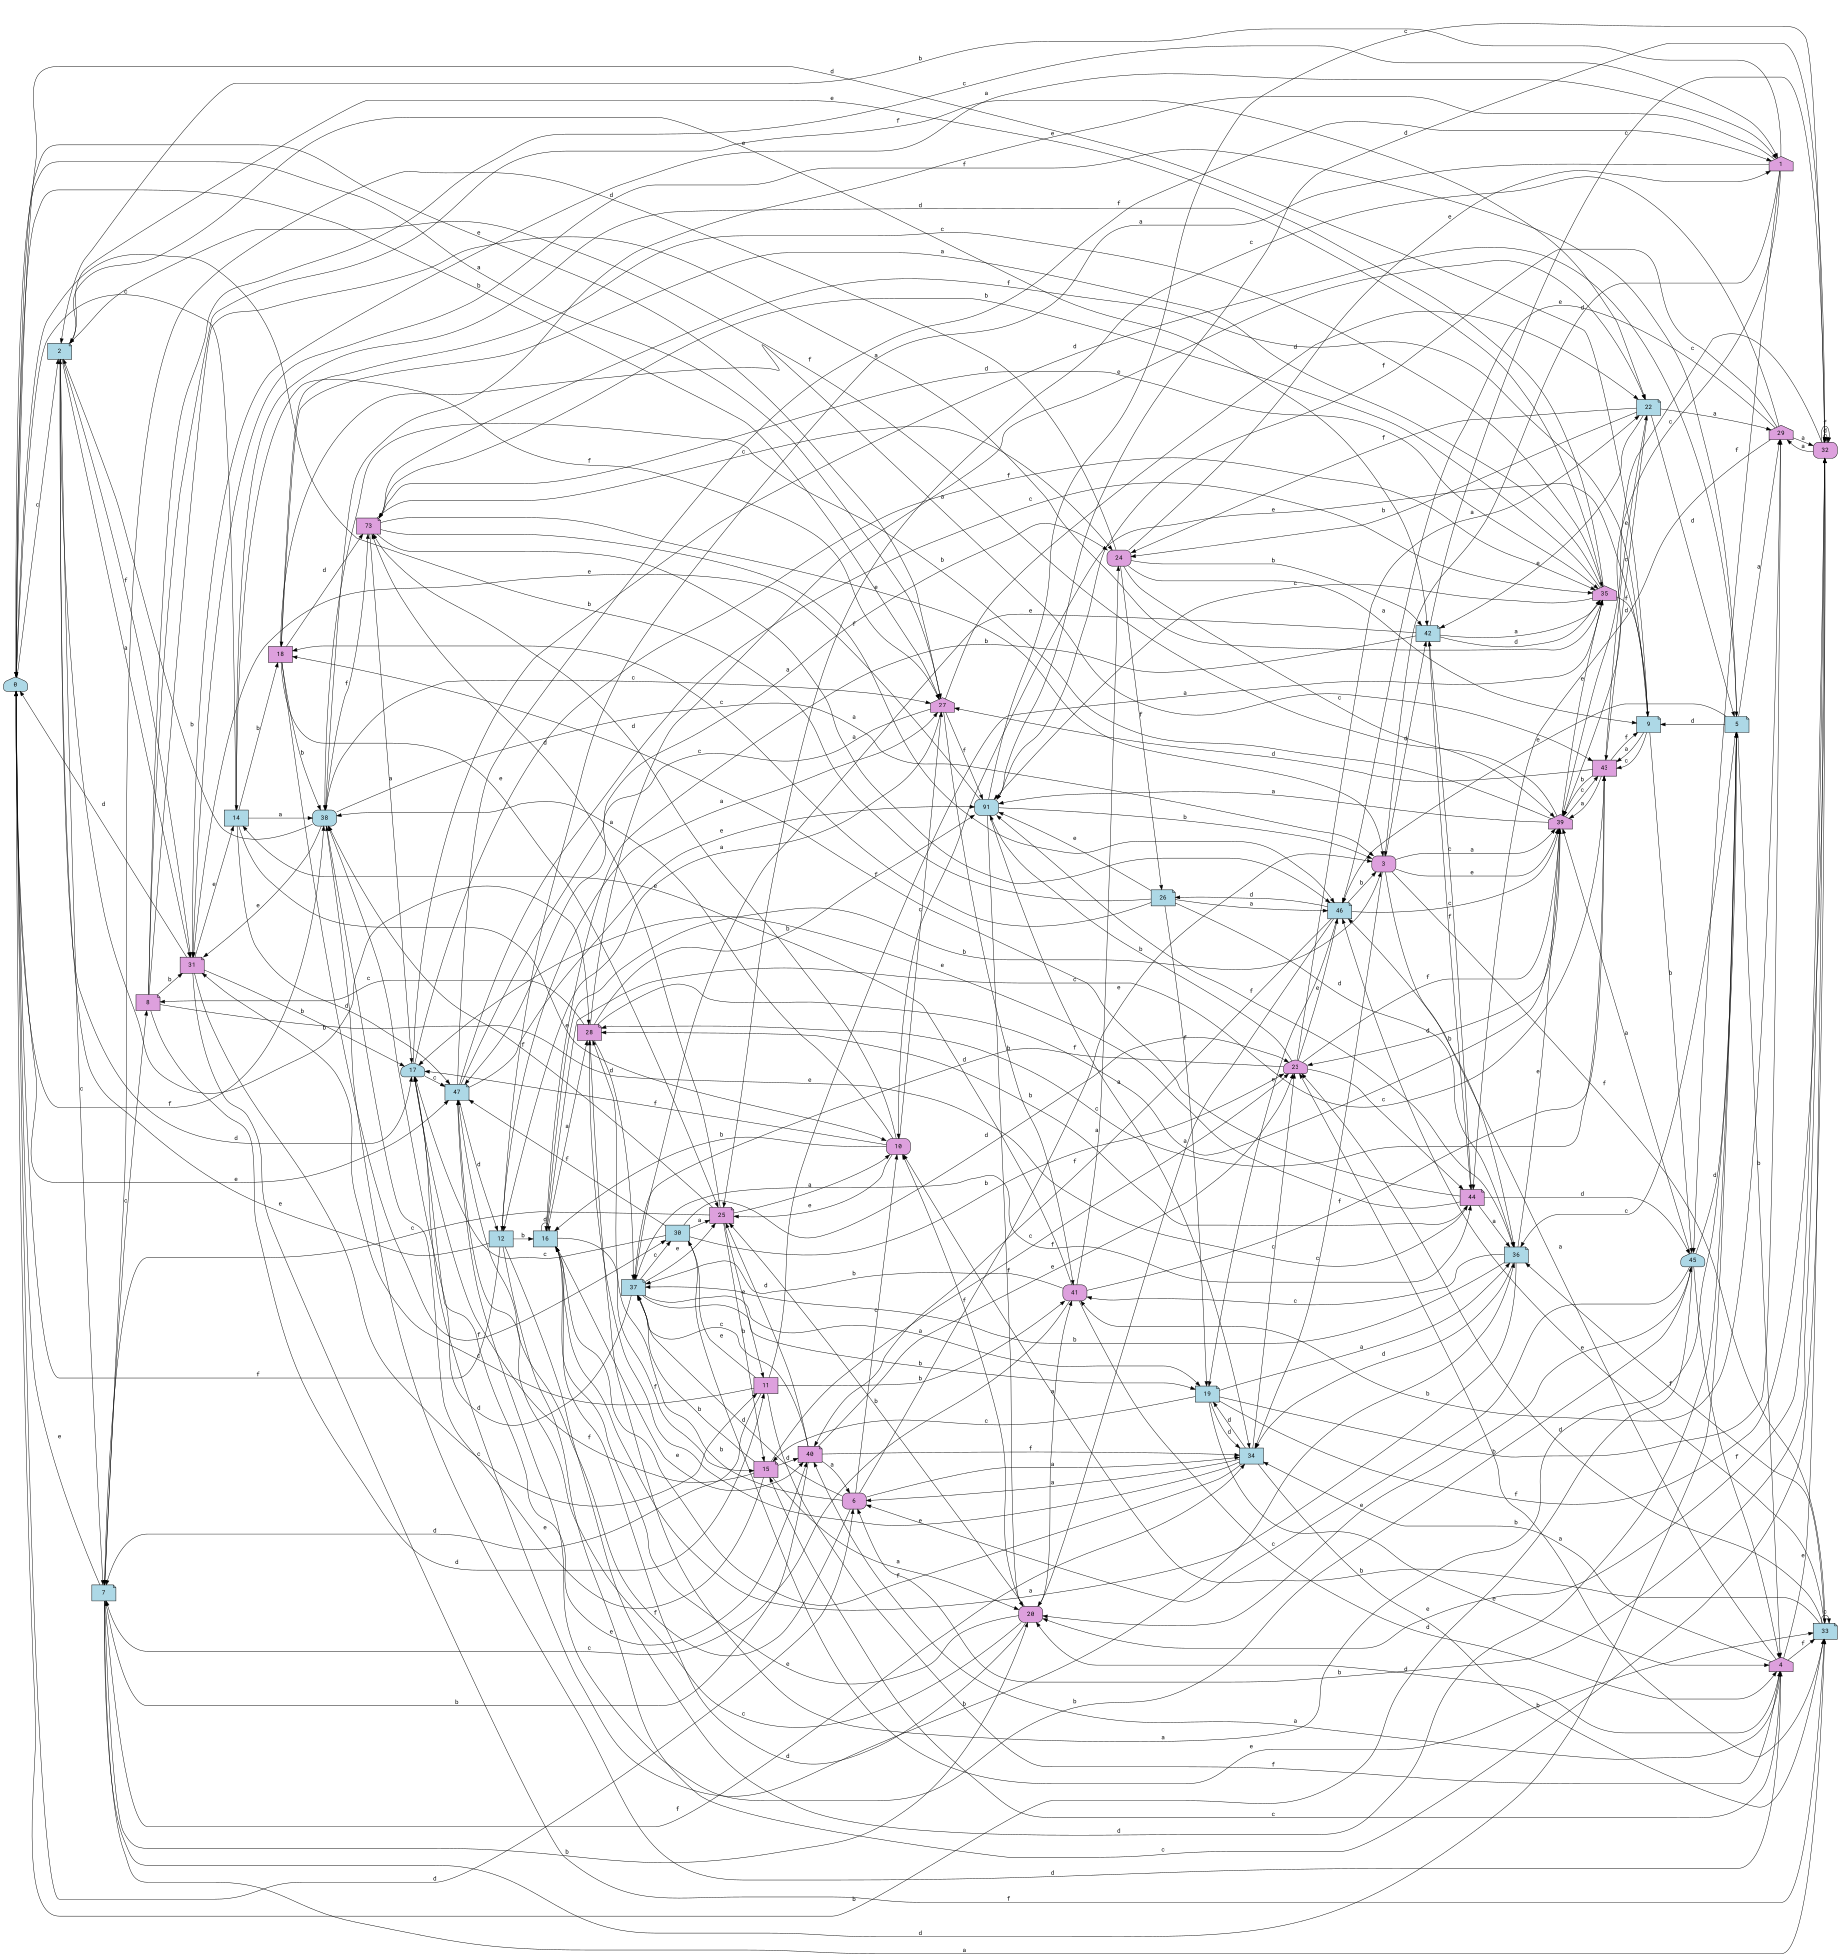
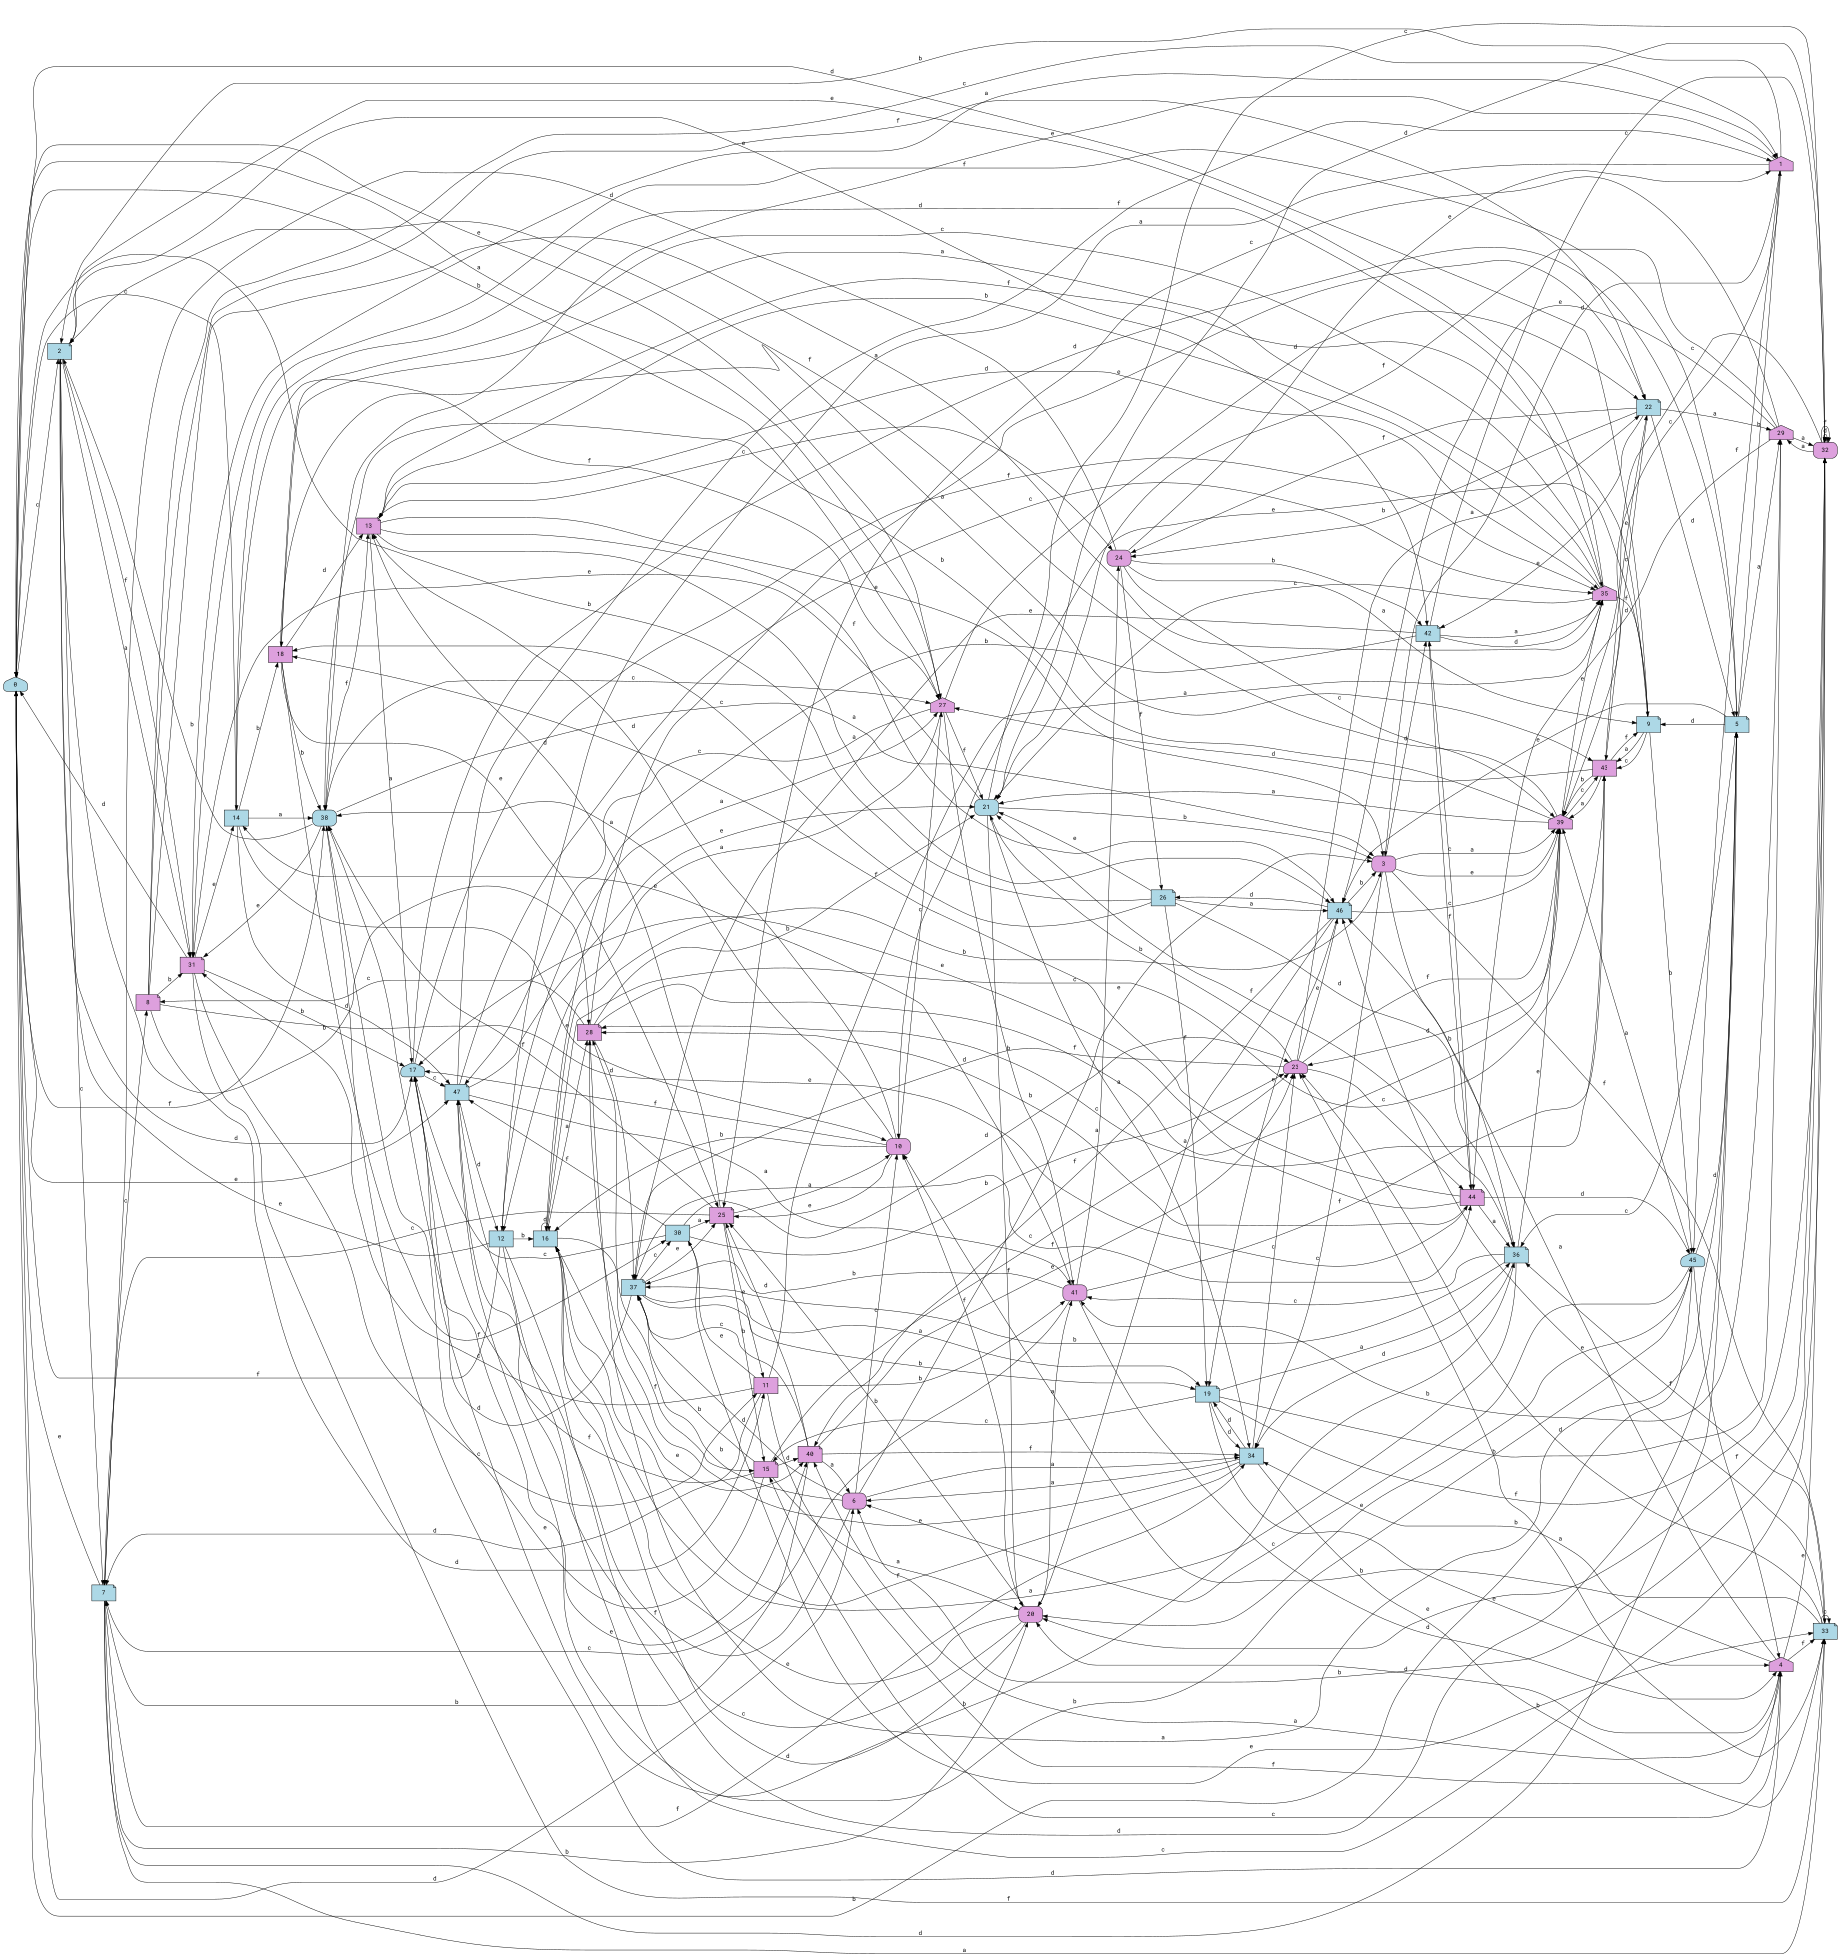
(369, 526) -> (369, 526)
(714, 724) -> (770, 1192)
(987, 807) -> (987, 807)
(1759, 1193) -> (1758, 459)
